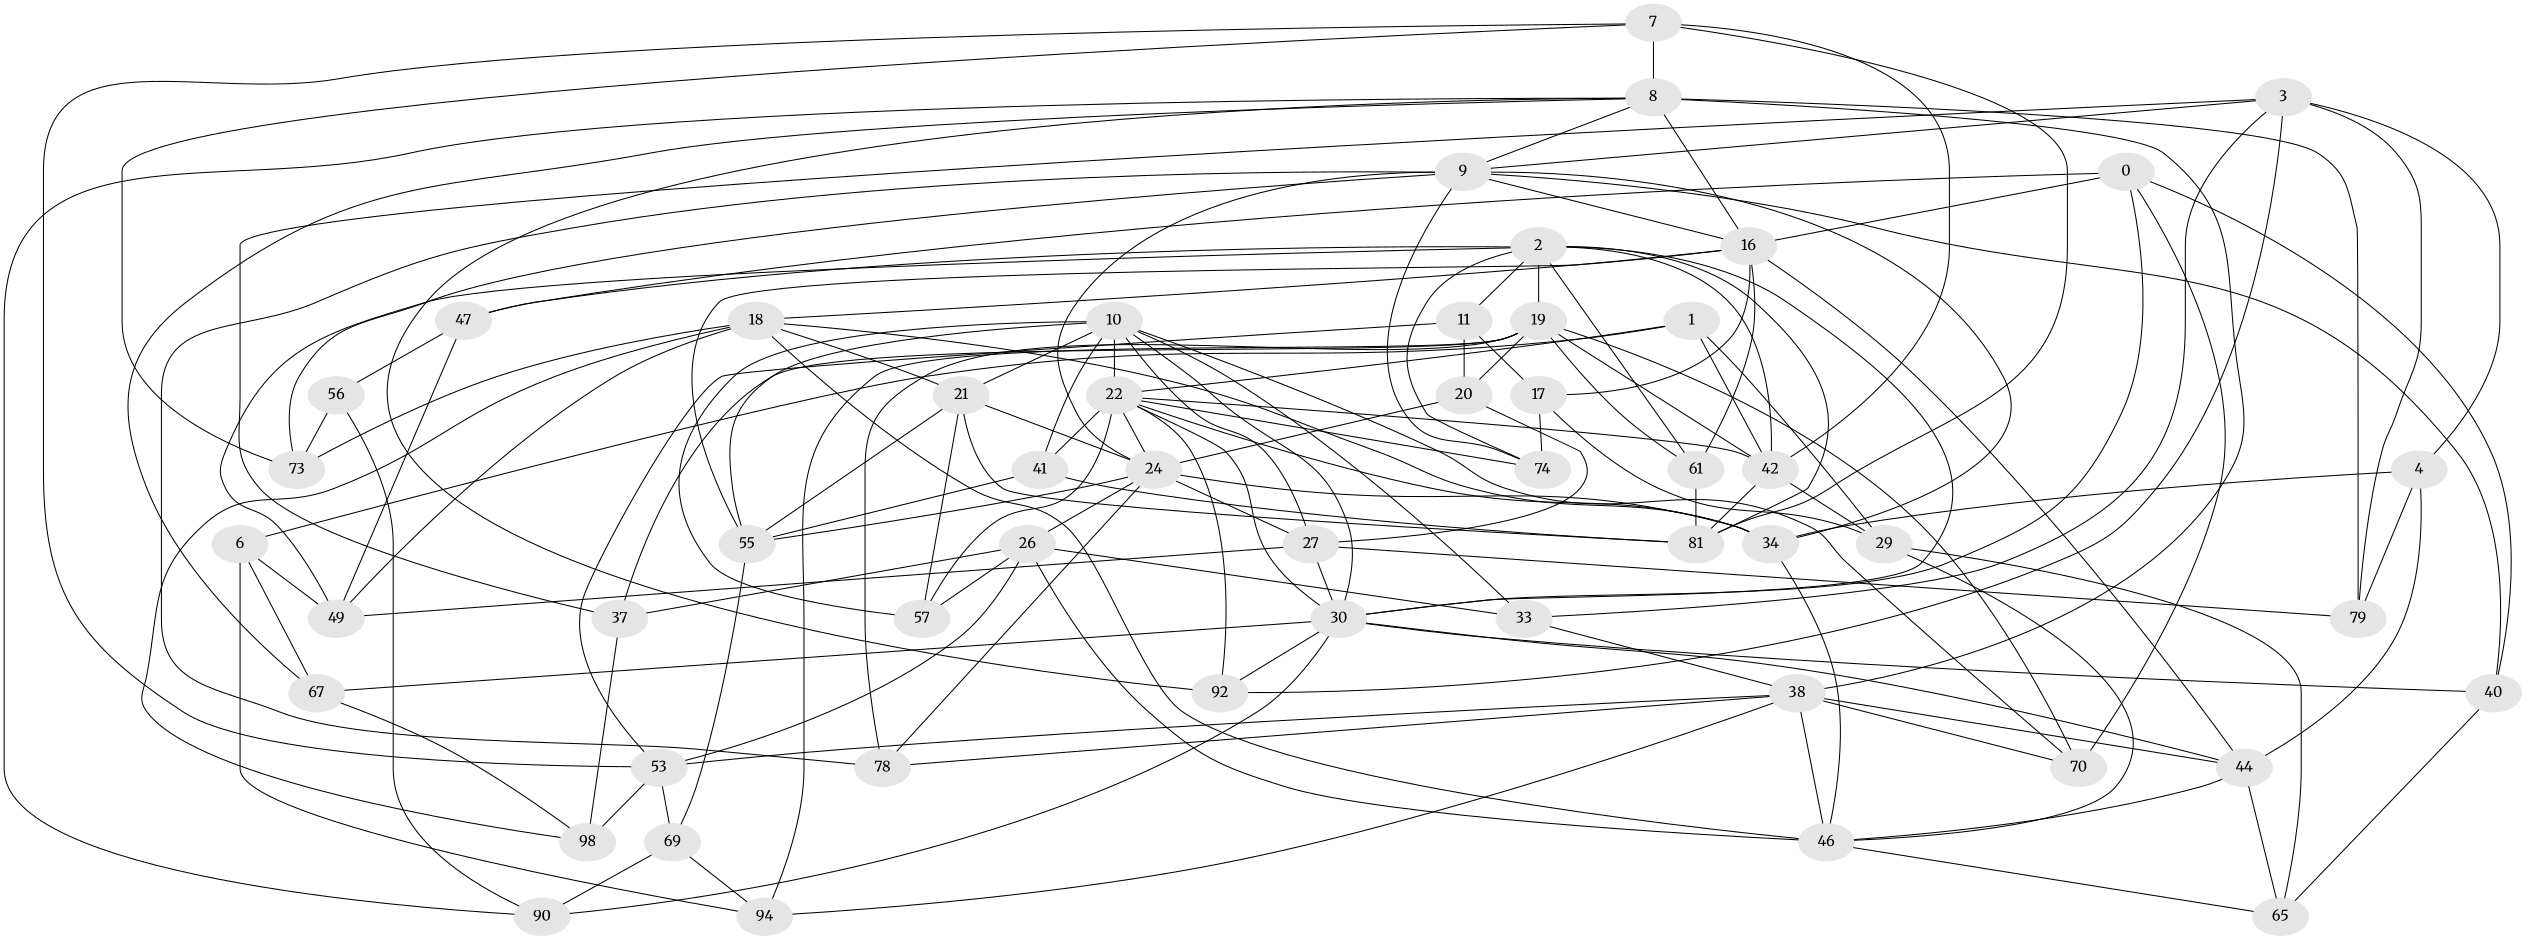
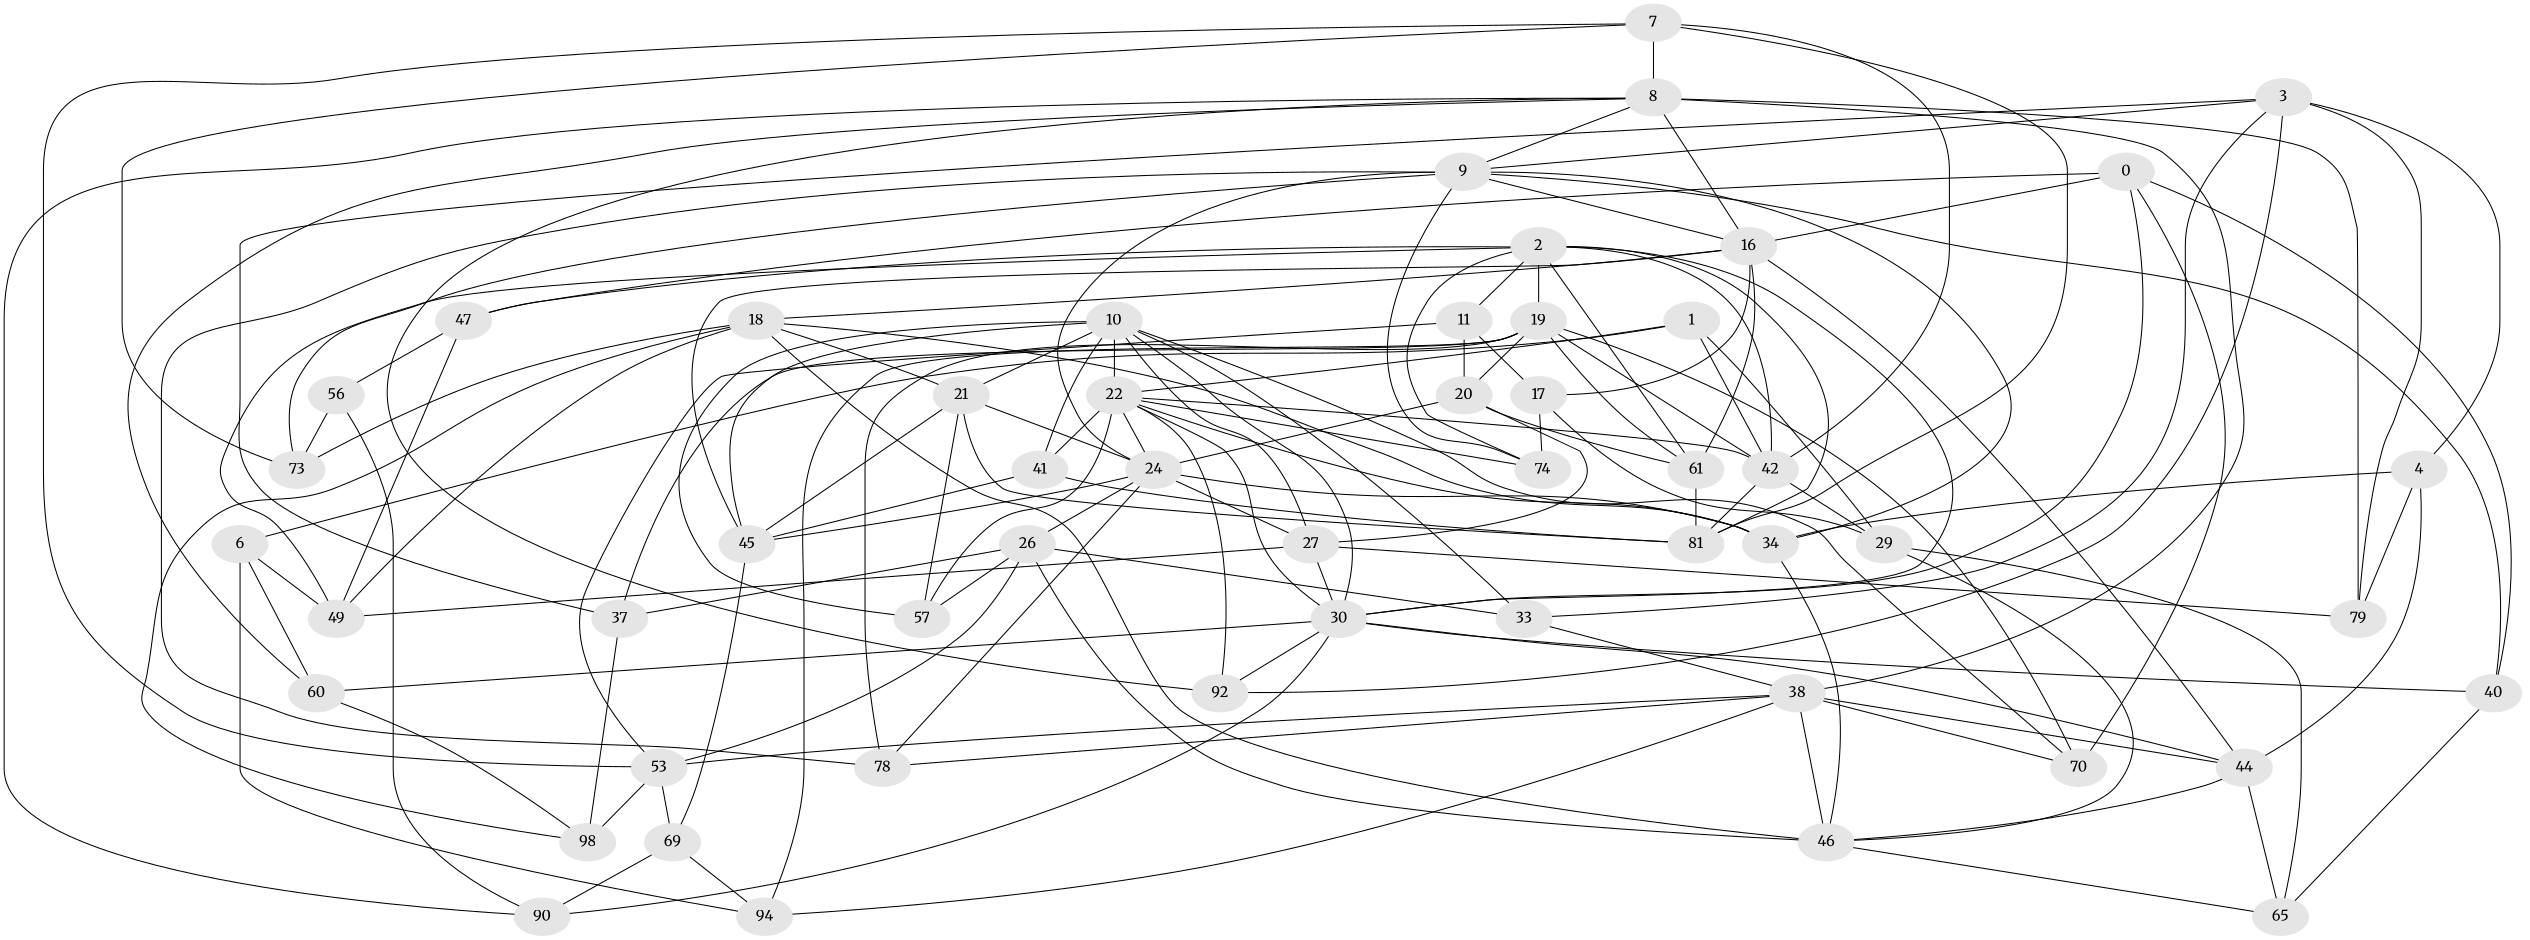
none -> (1604, 446)
(747, 544) -> (747, 544)
(317, 693) -> (317, 693)
